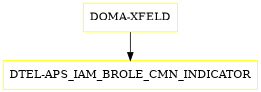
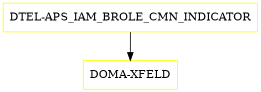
(130, 42) -> (130, 42)
